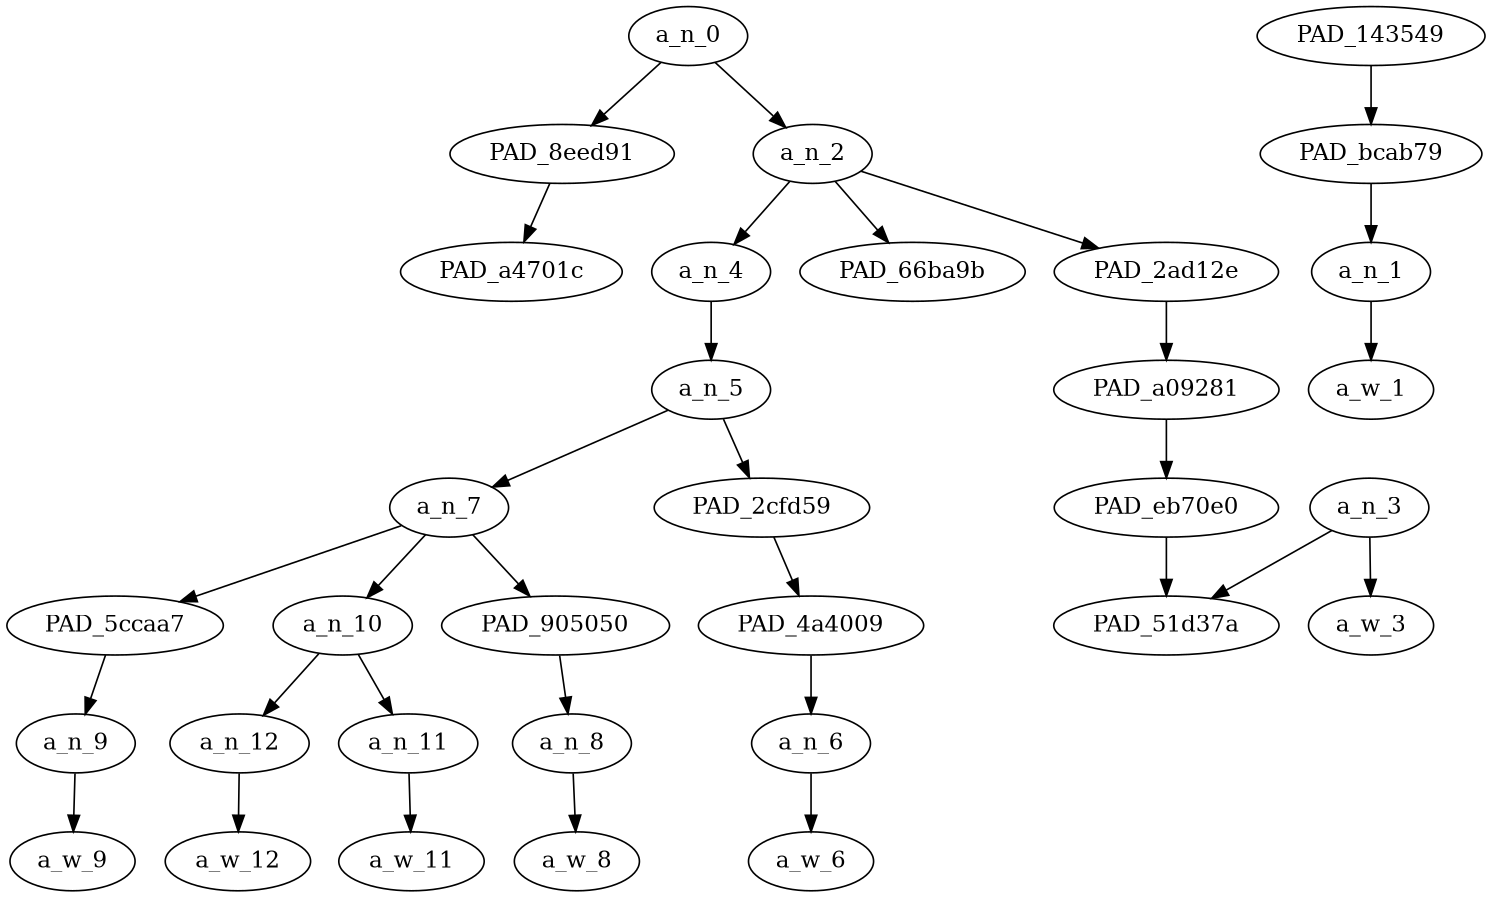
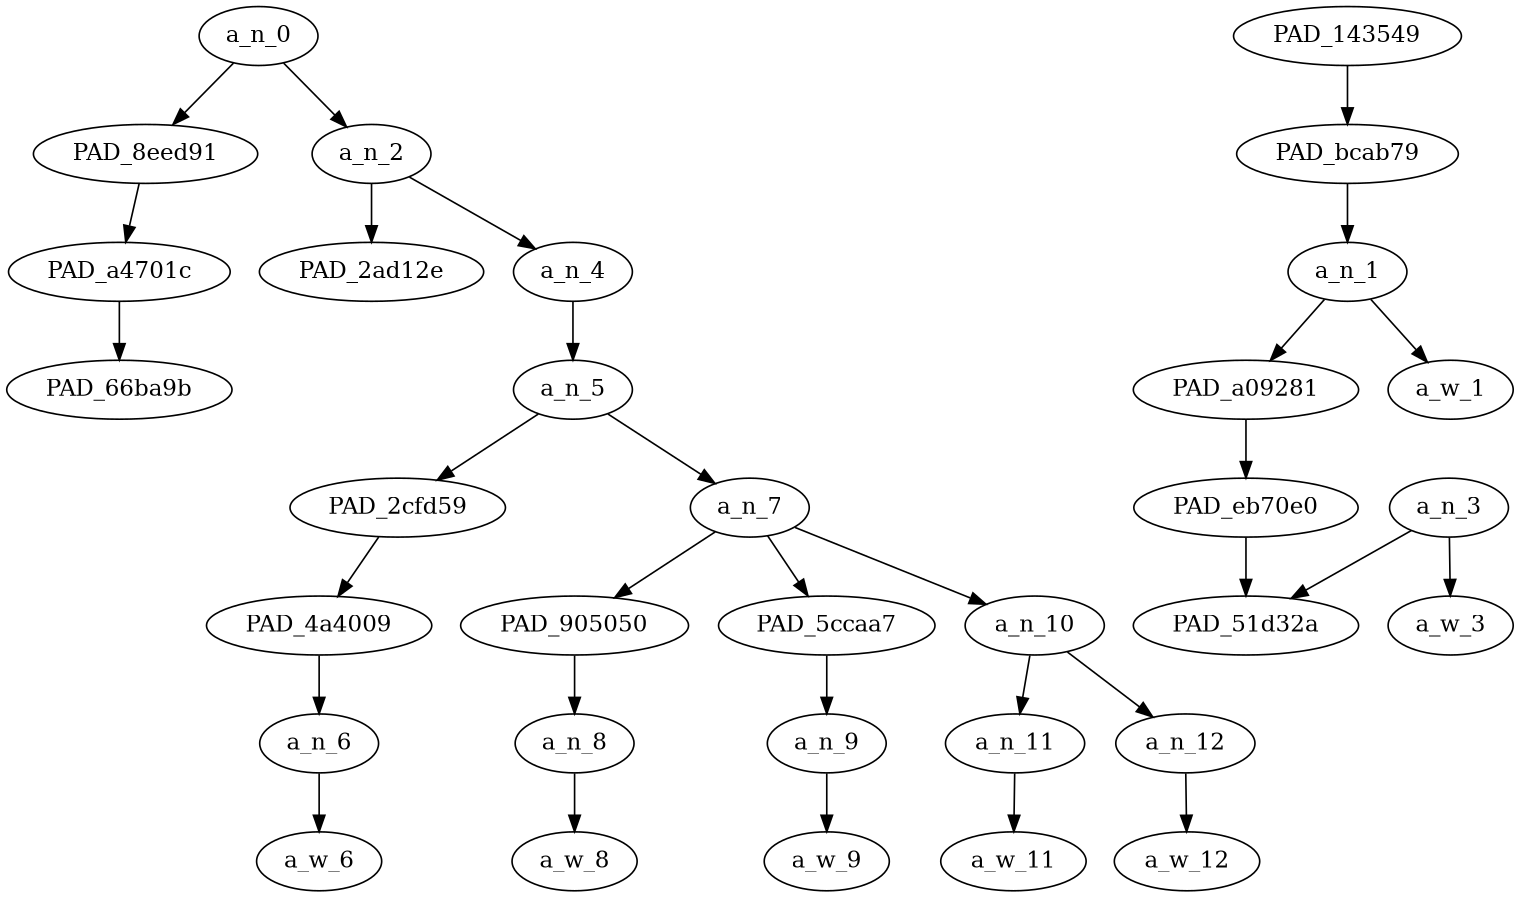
(857, 206) -> (119, 323)
(1166, 323) -> (1303, 324)
(1166, 626) -> (1246, 626)
